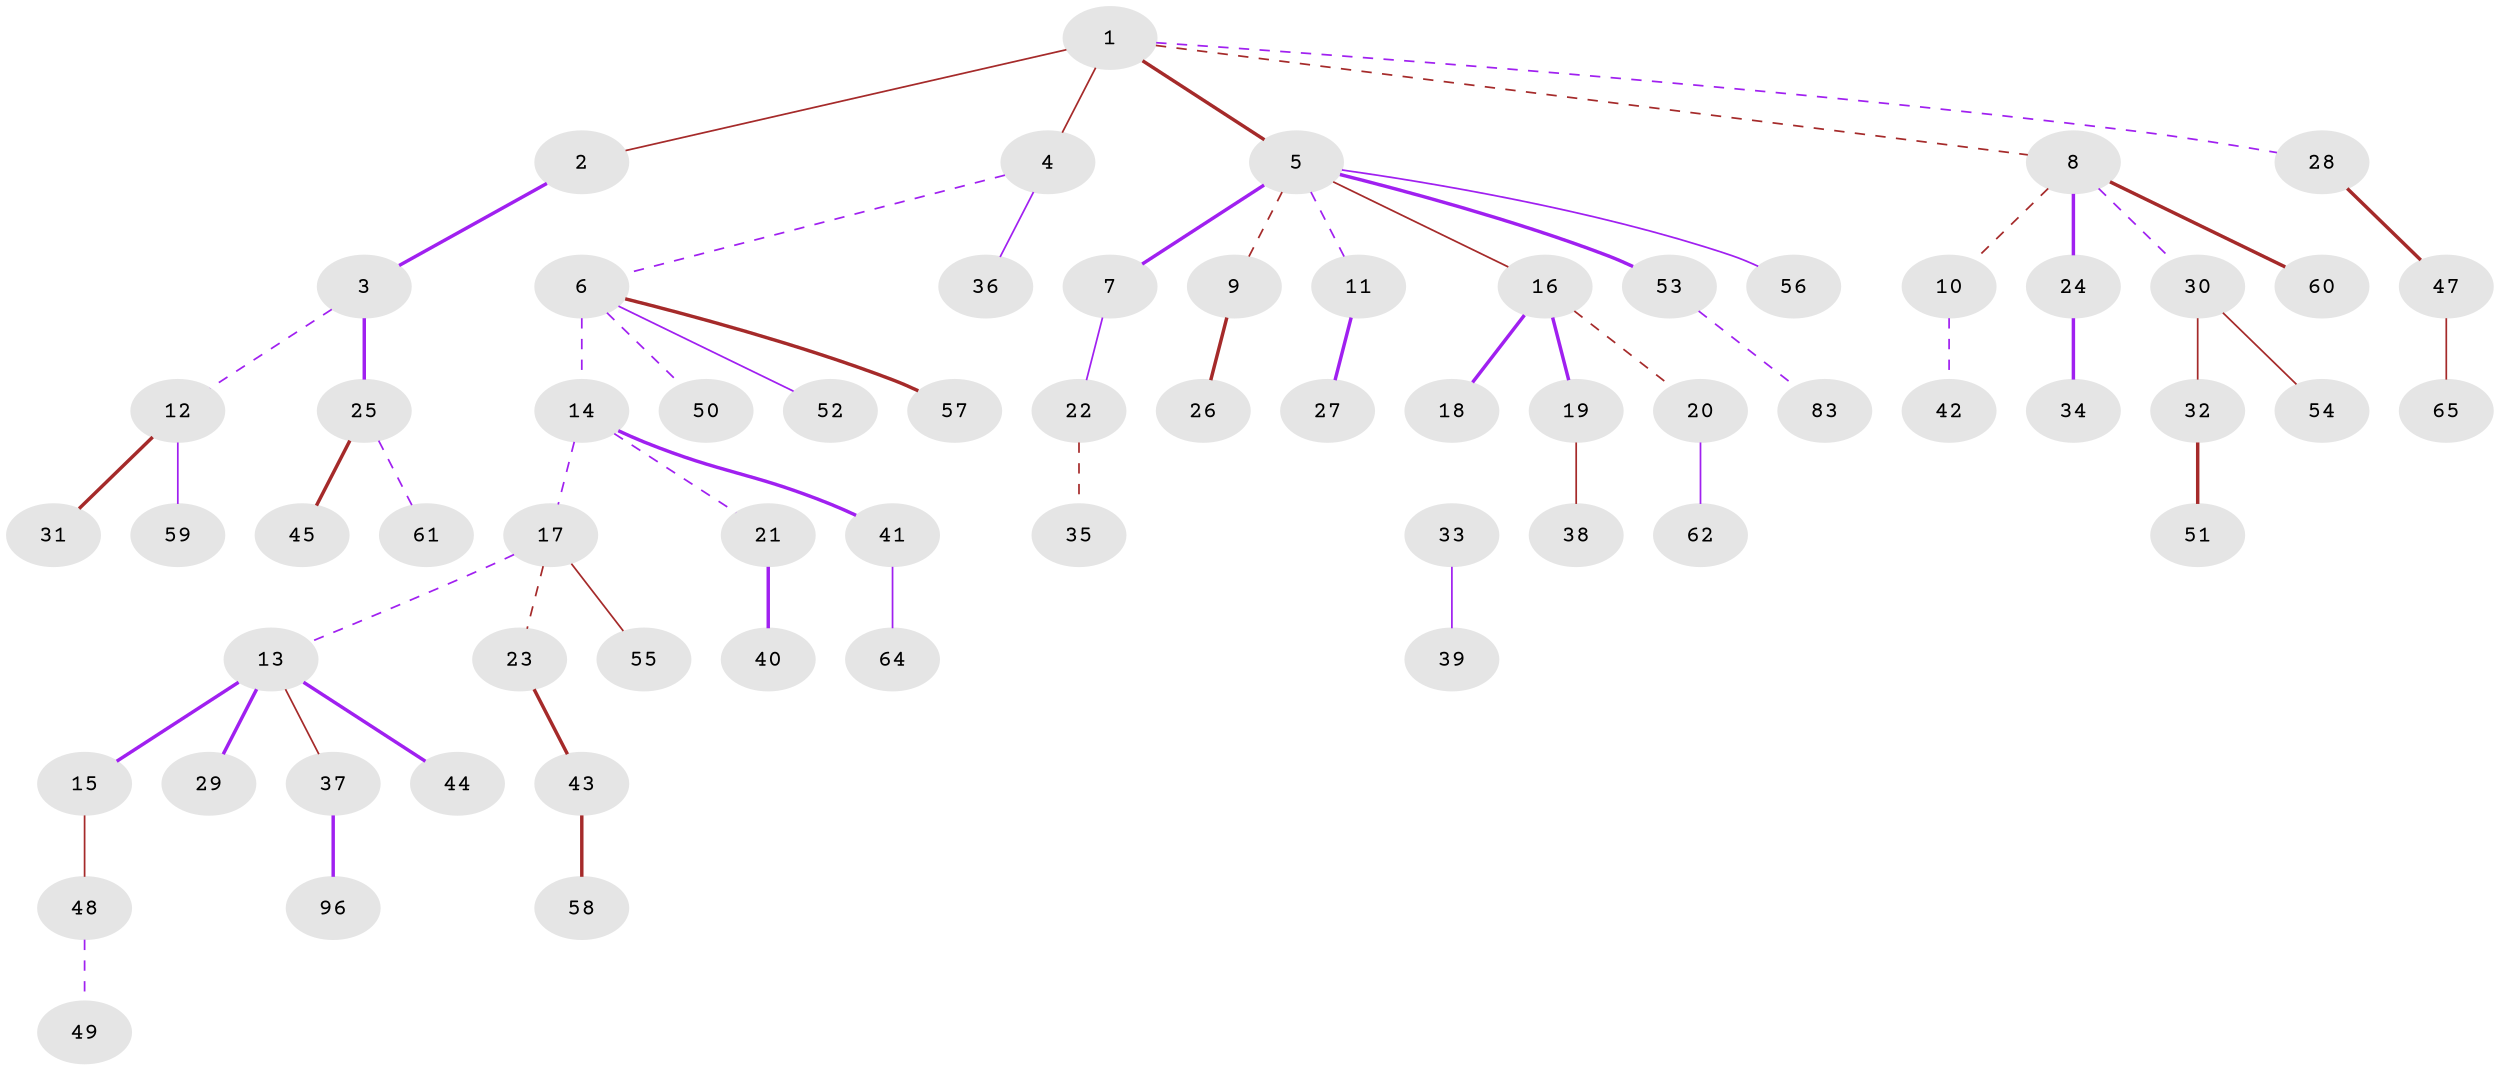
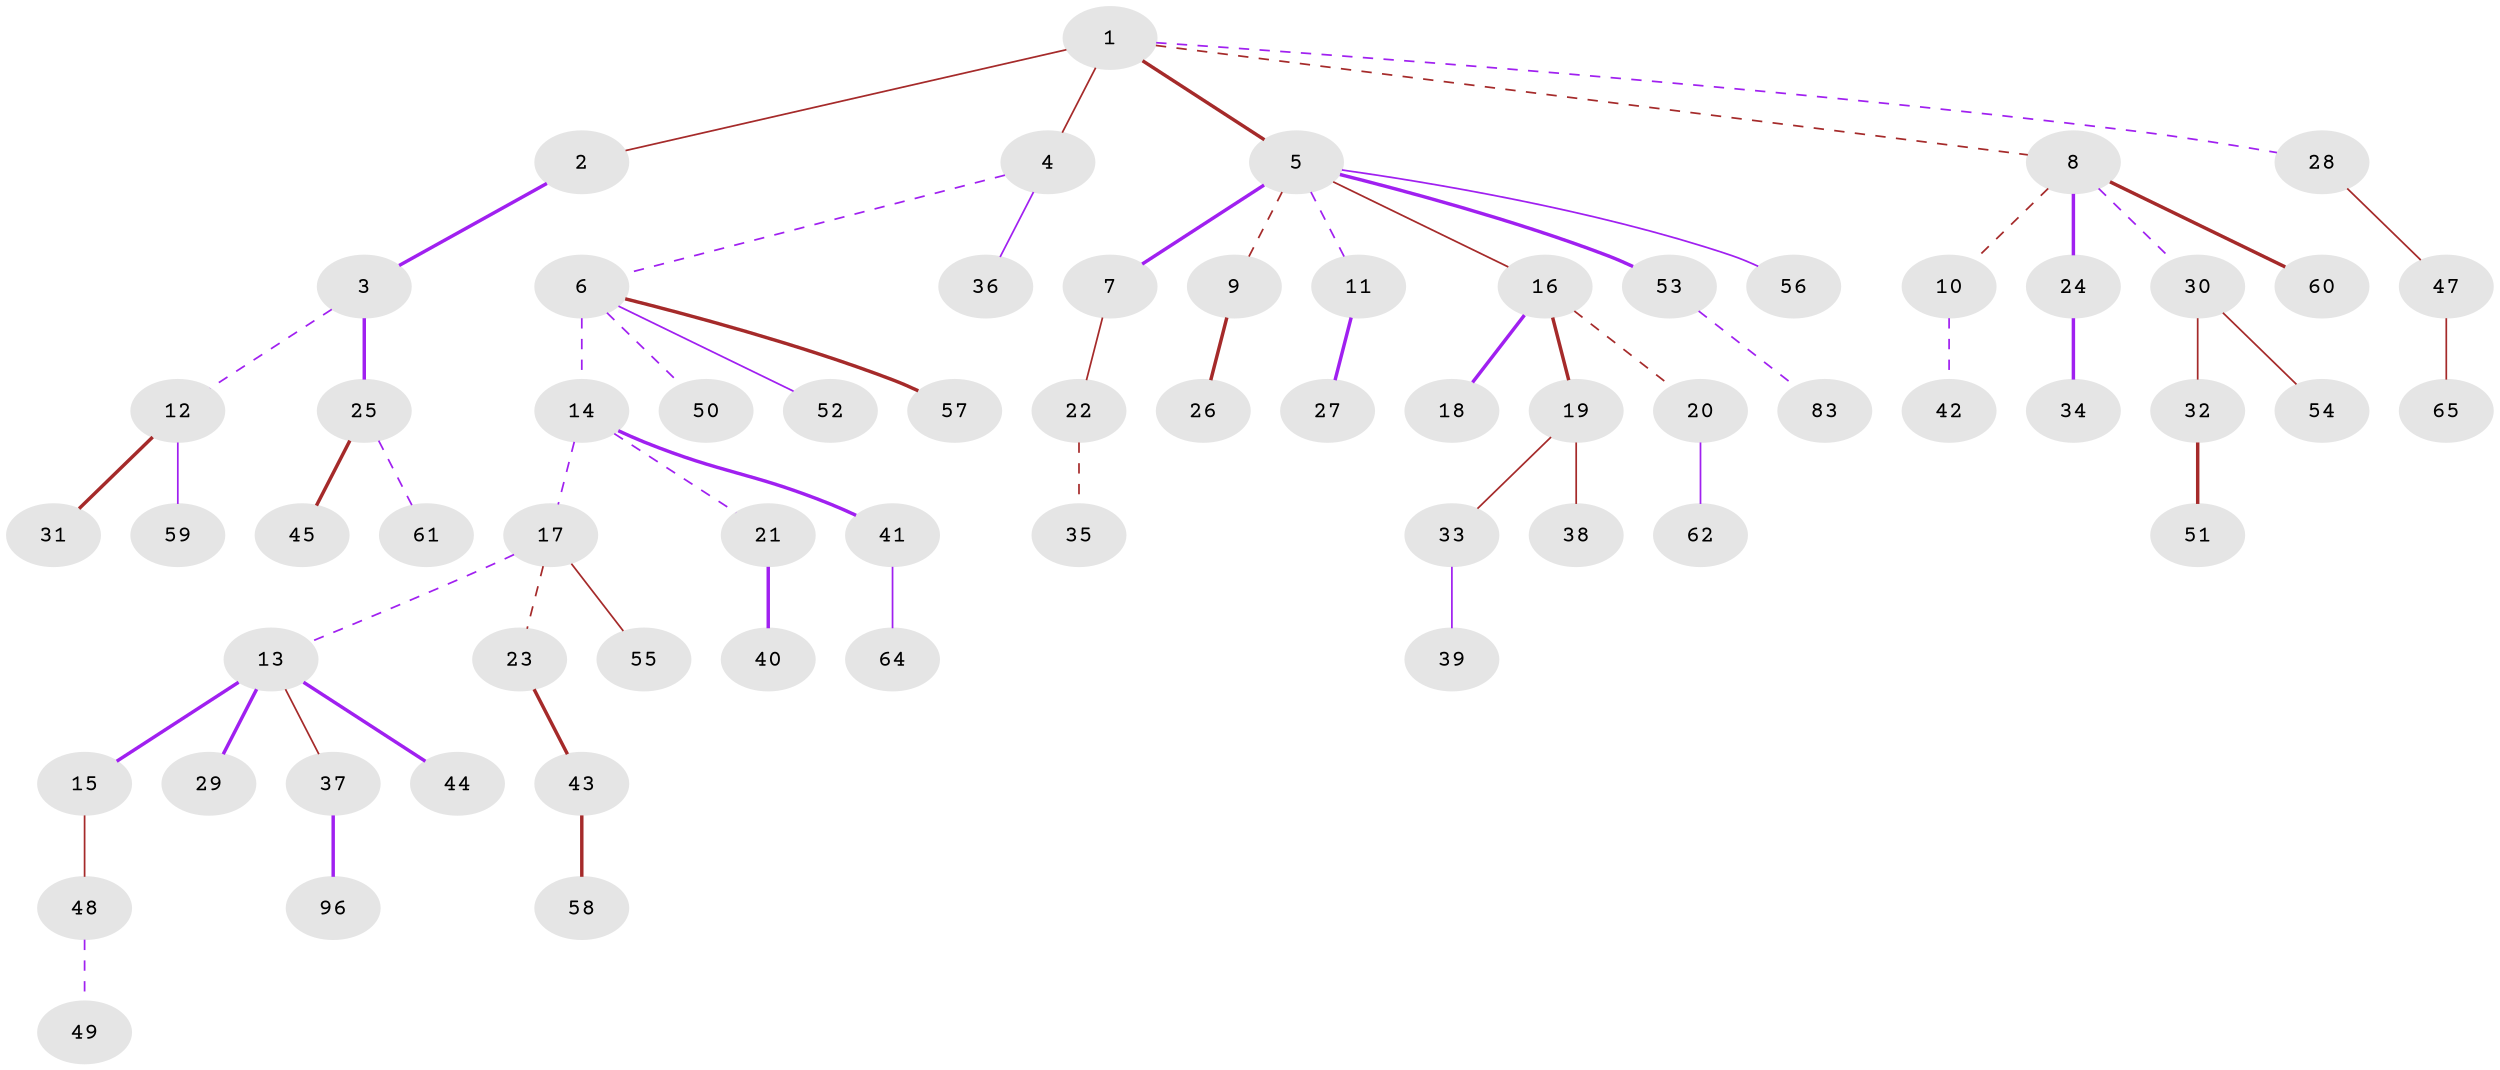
(2384, 224) -> (2384, 224)
(1094, 349) -> (1094, 349)
(1561, 349) -> (1561, 349)
none -> (1514, 473)
